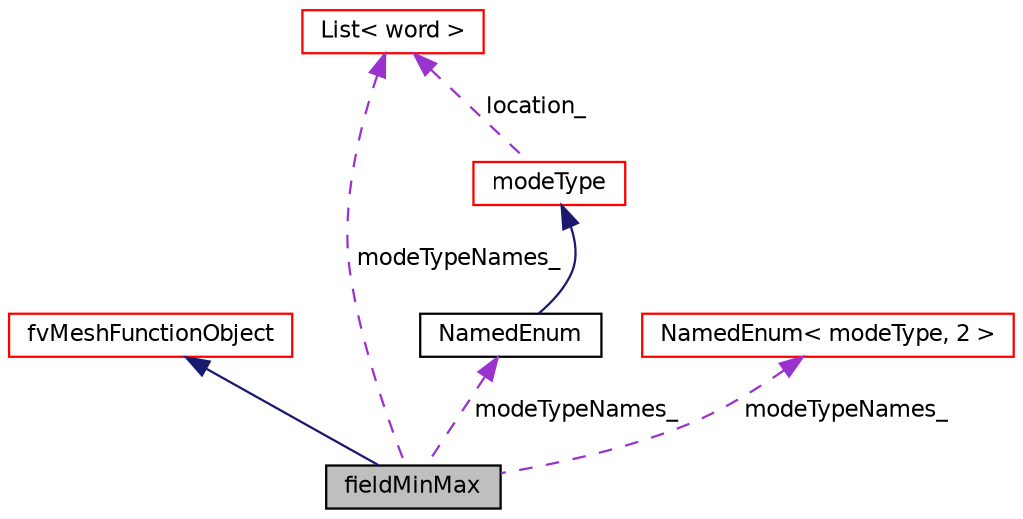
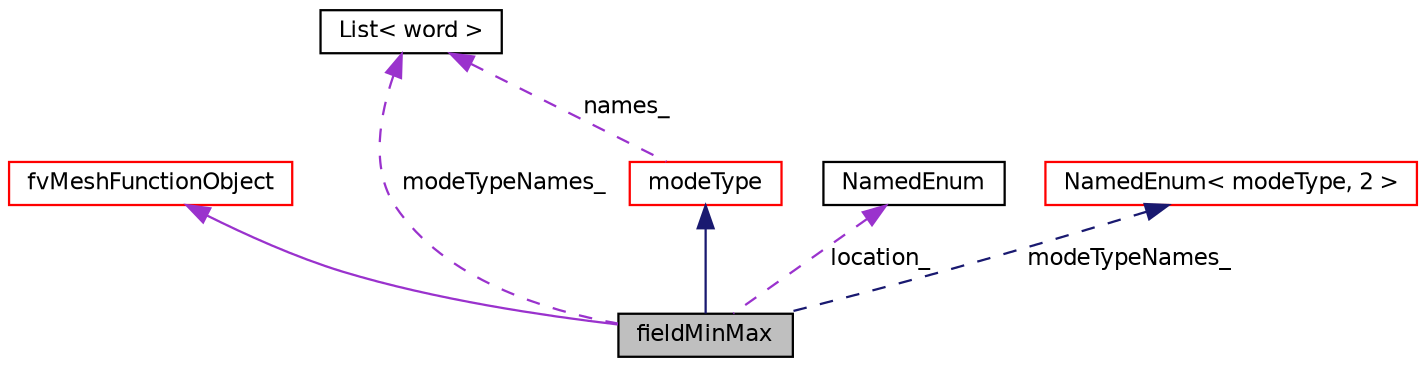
(393, 32) -> (411, 32)
(533, 108) -> (624, 108)
(570, 275) -> (706, 271)
(574, 411) -> (878, 259)
(292, 417) -> (407, 289)
(649, 438) -> (966, 265)
